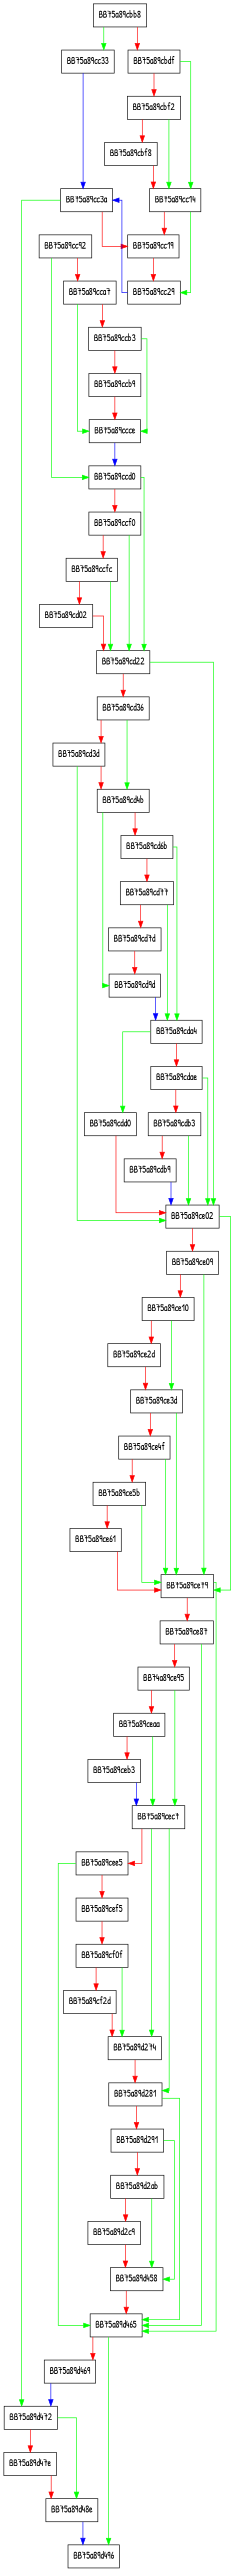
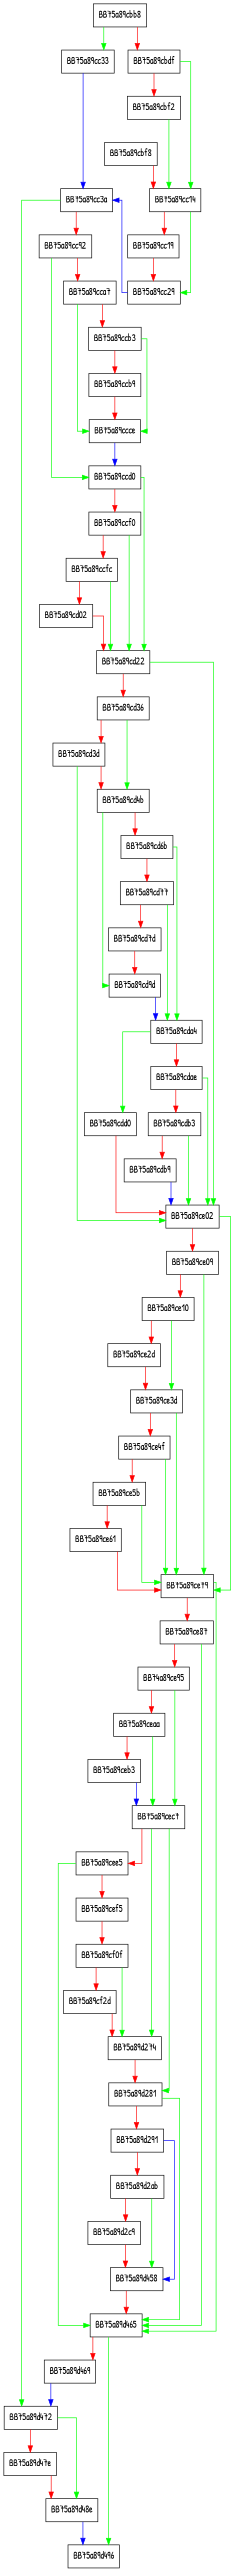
(142, 128) -> none
(102, 239) -> (76, 220)
(174, 2207) -> (174, 2207)
